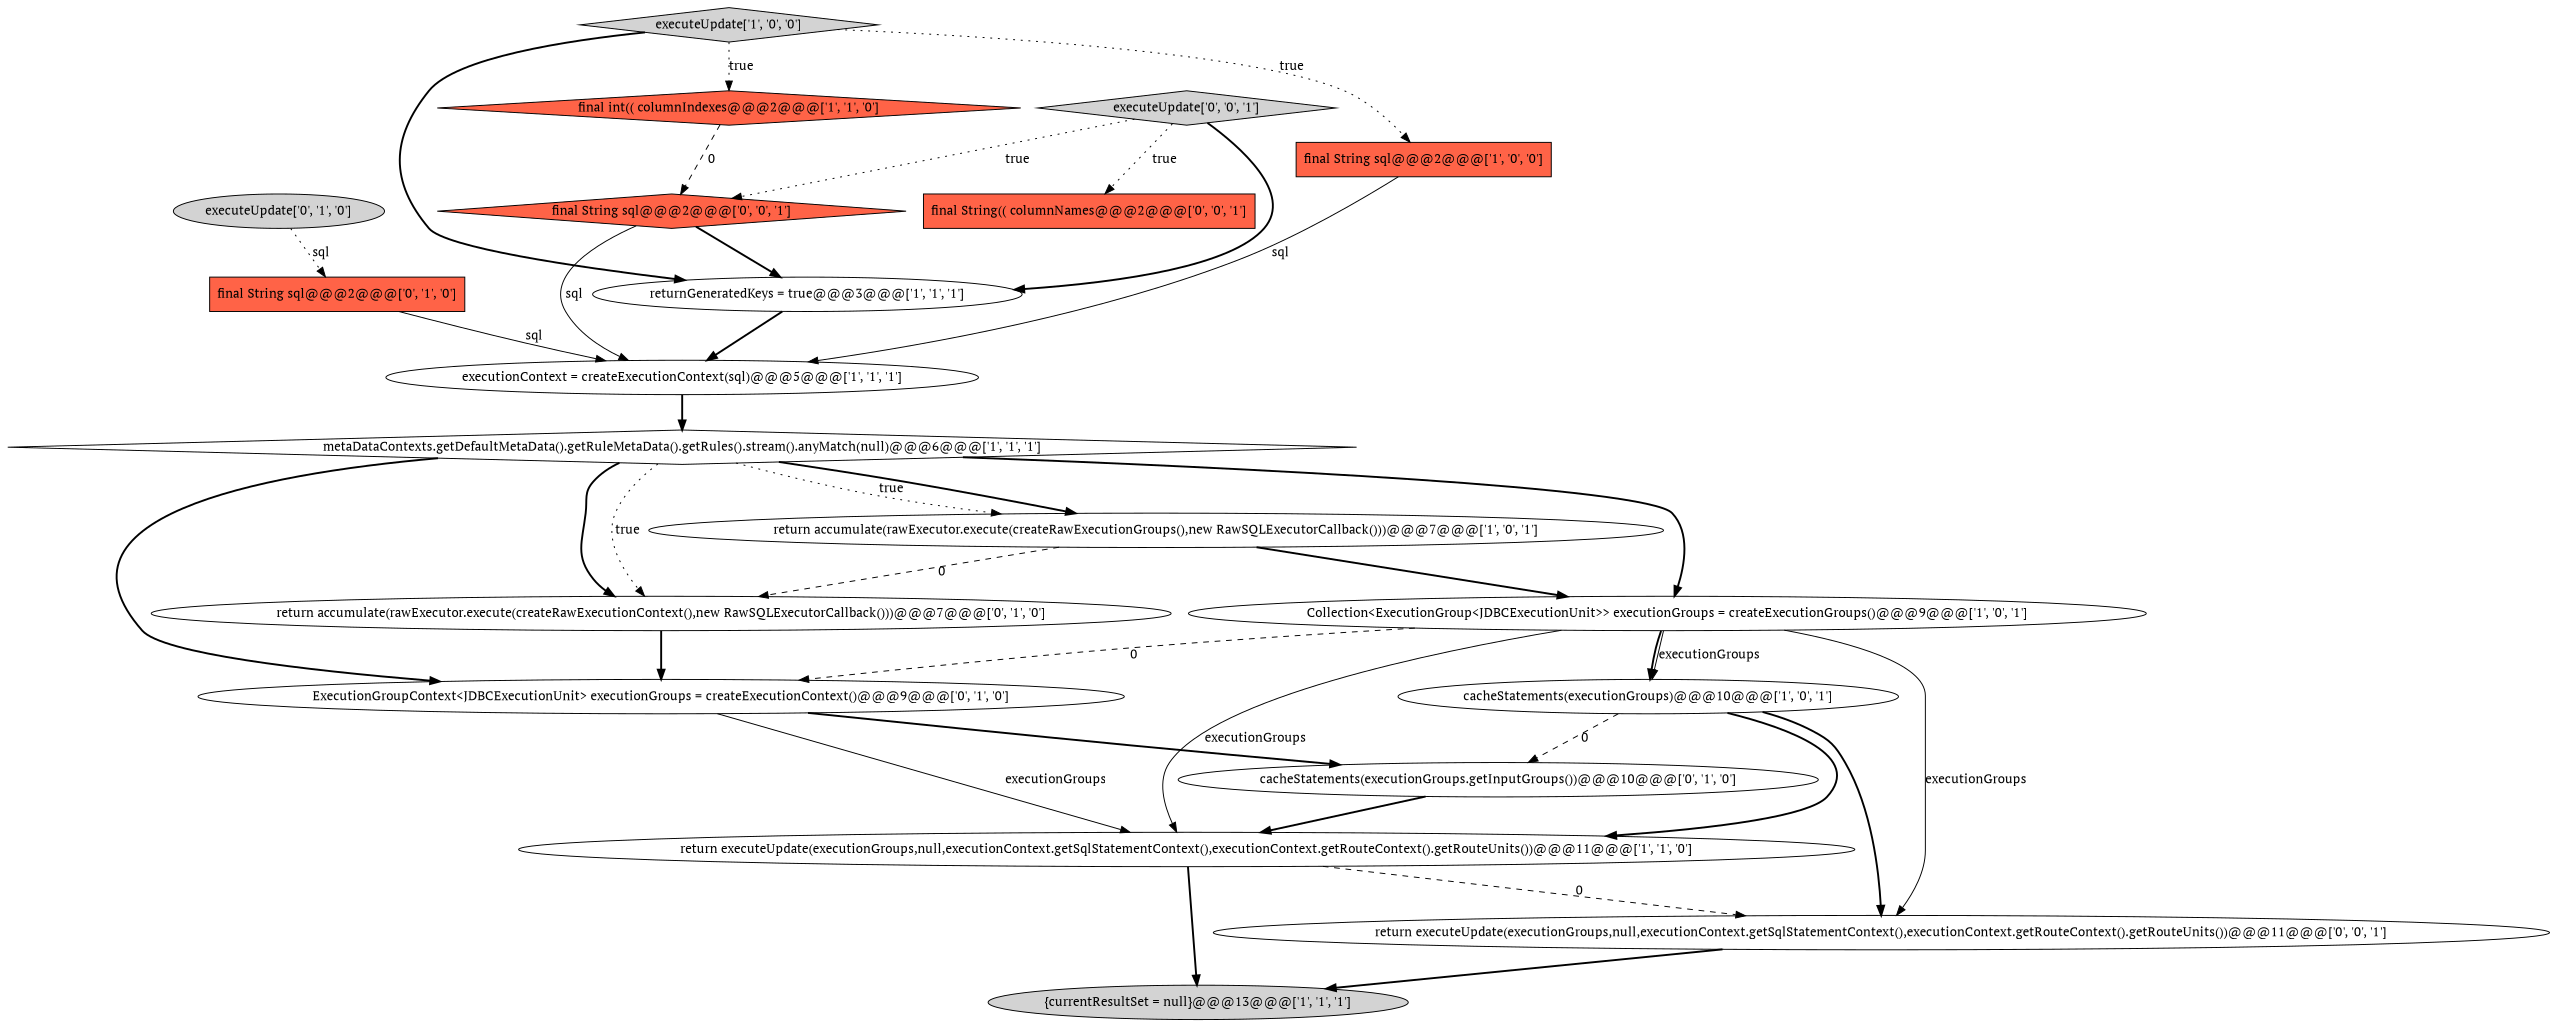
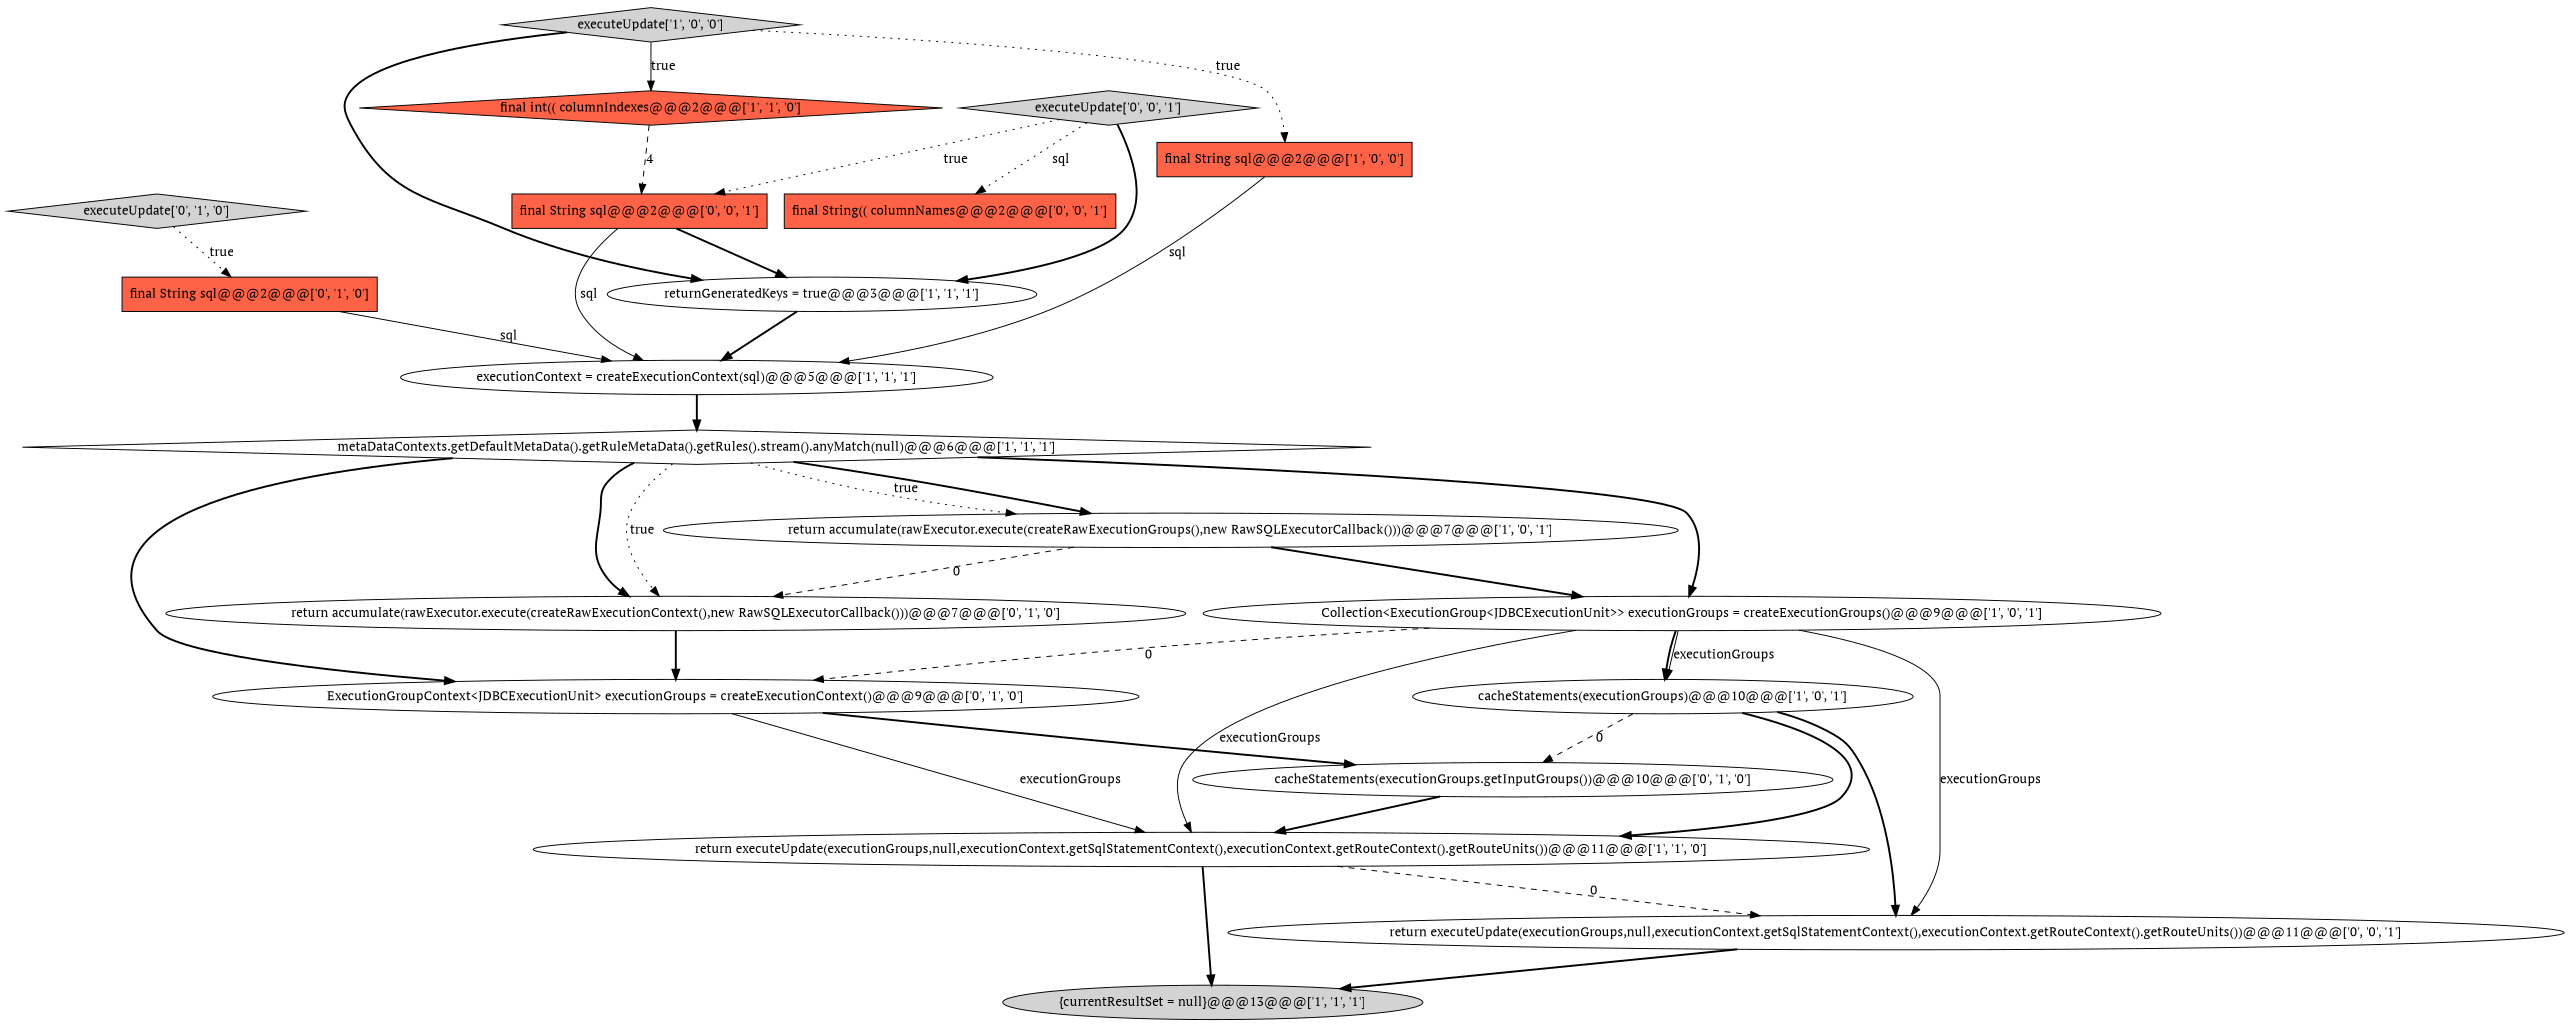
(729, 62) -> (651, 62)
(712, 160) -> (650, 160)
(1165, 160) -> (1061, 160)
(279, 211) -> (157, 211)
(672, 211) -> (640, 211)
(321, 253) -> (222, 253)
